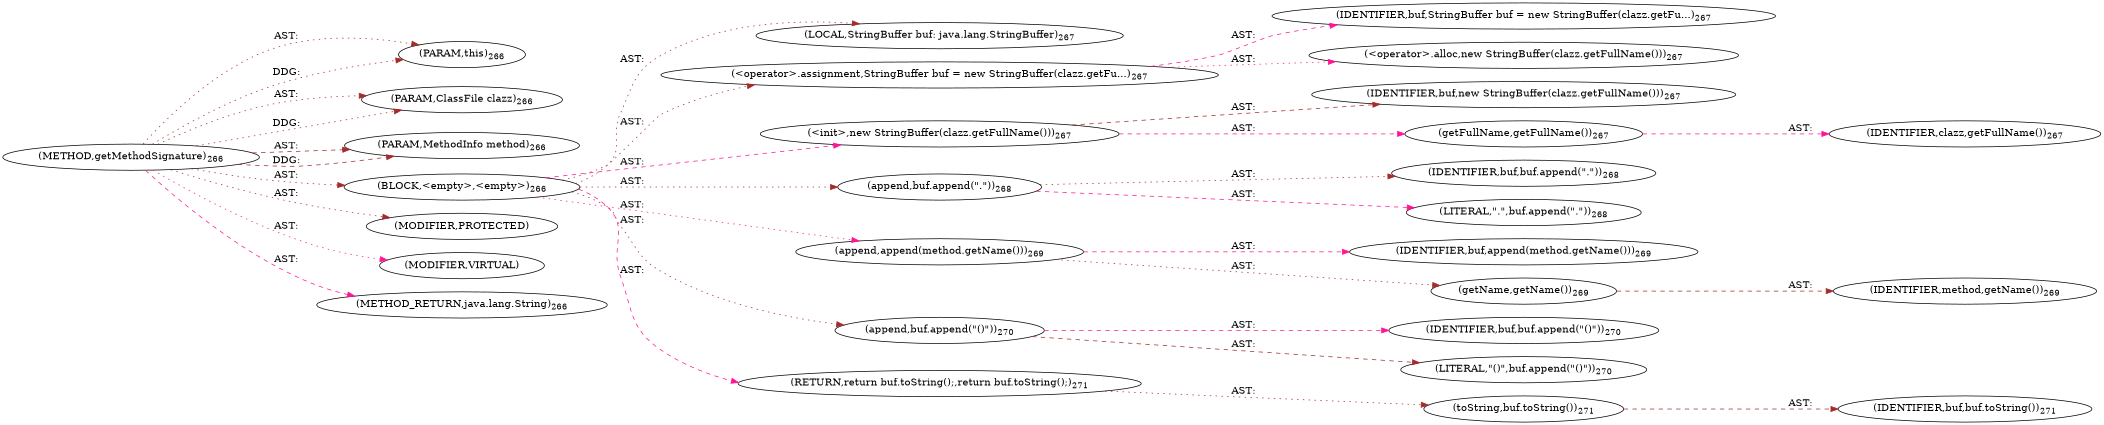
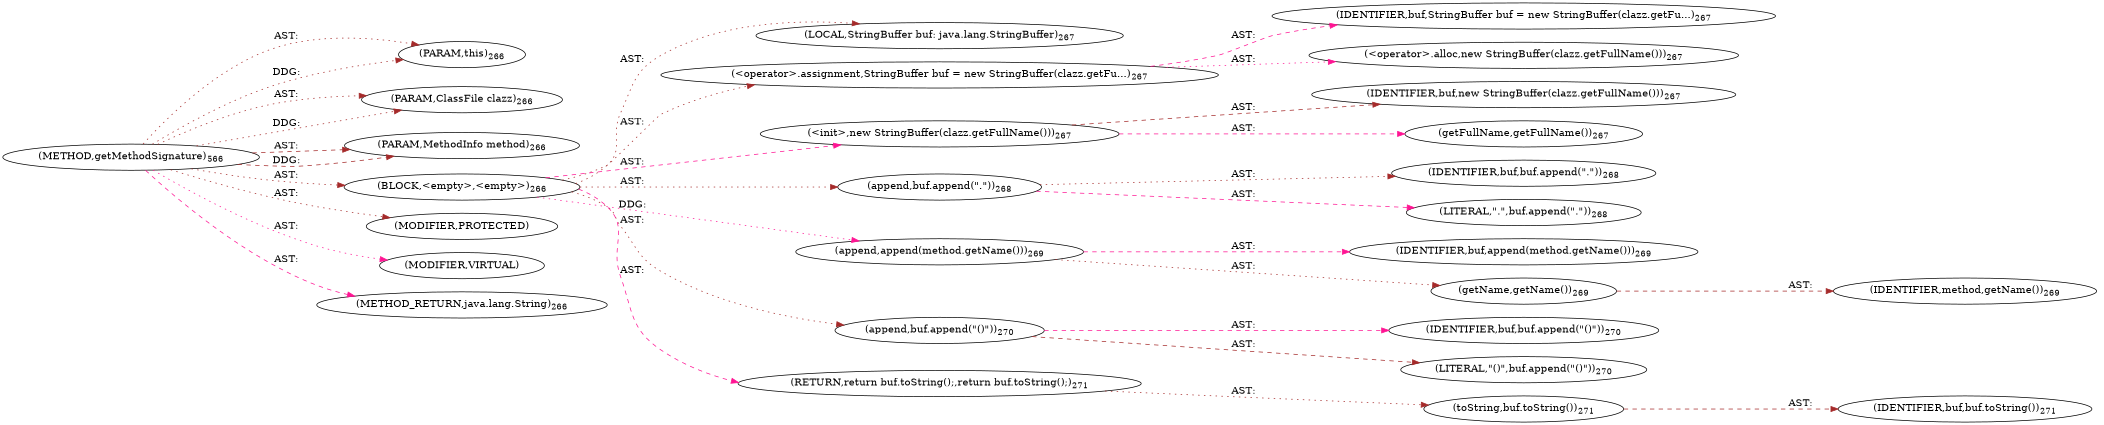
(1965, 134) -> none
(216, 156) -> (216, 156)
(634, 205) -> (634, 205)
